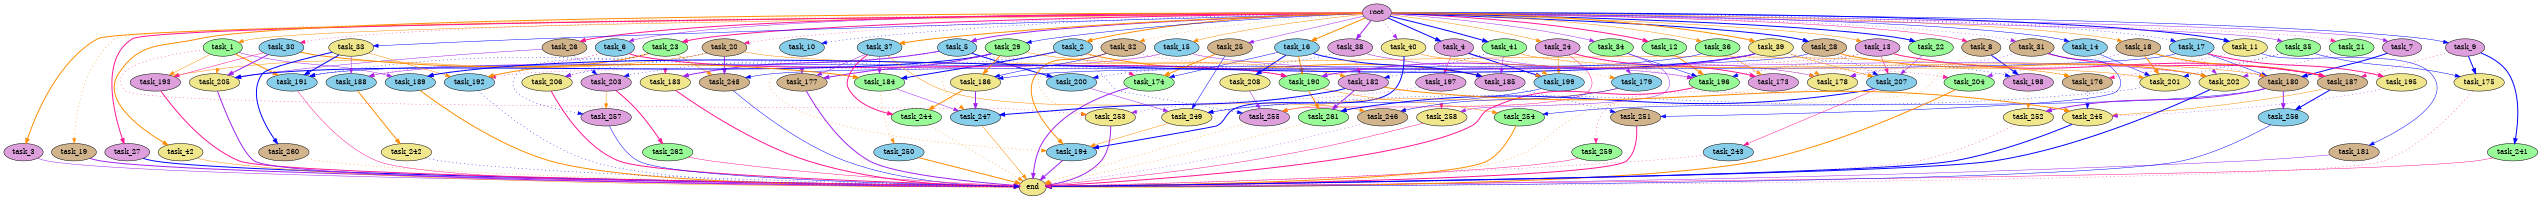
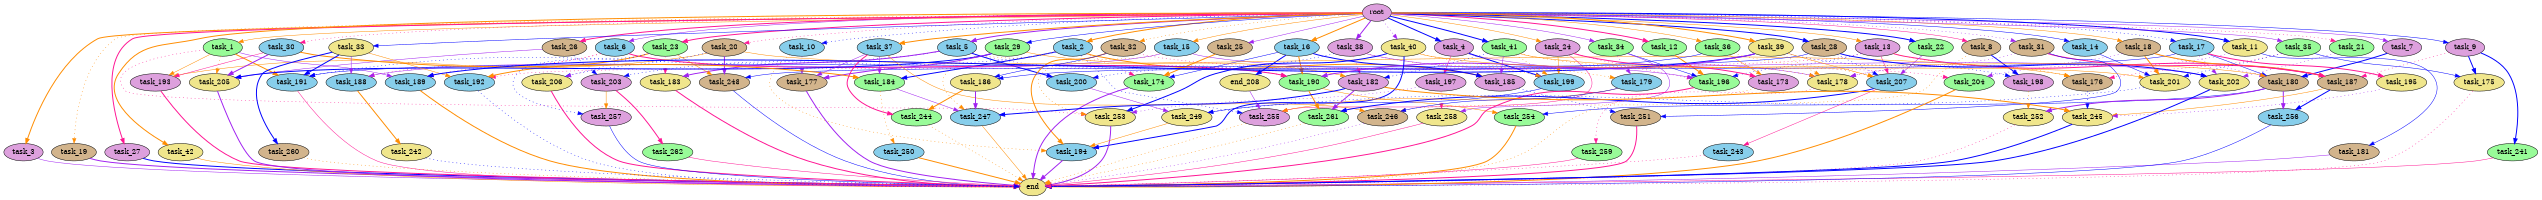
(993, 63) -> none
(2021, 66) -> (2021, 66)
none -> (1217, 73)
(1210, 80) -> none
(1245, 82) -> (1245, 82)
